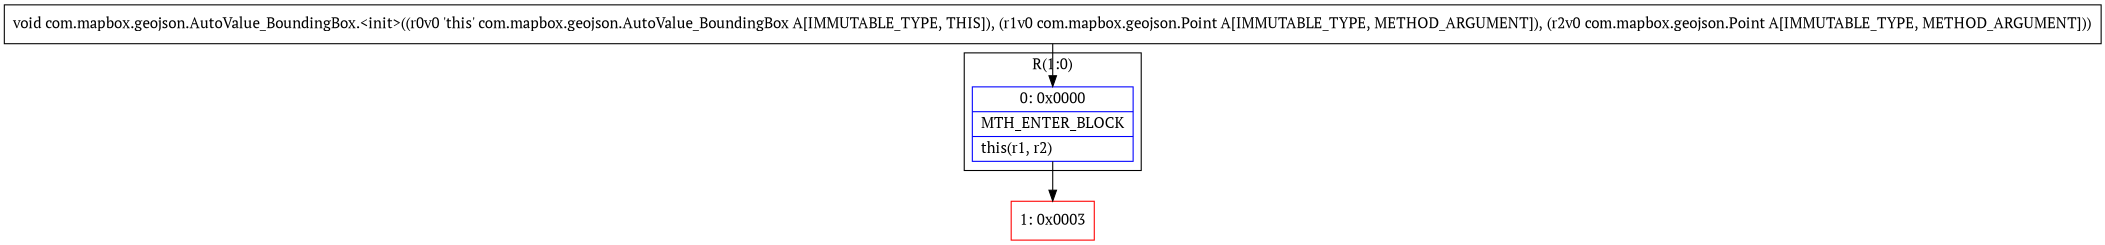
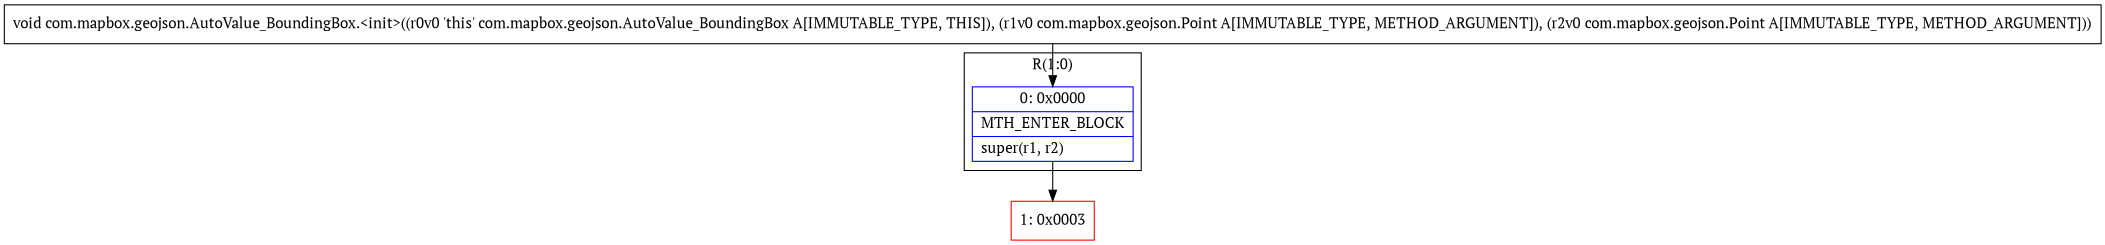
(1017, 148) -> (1023, 148)
